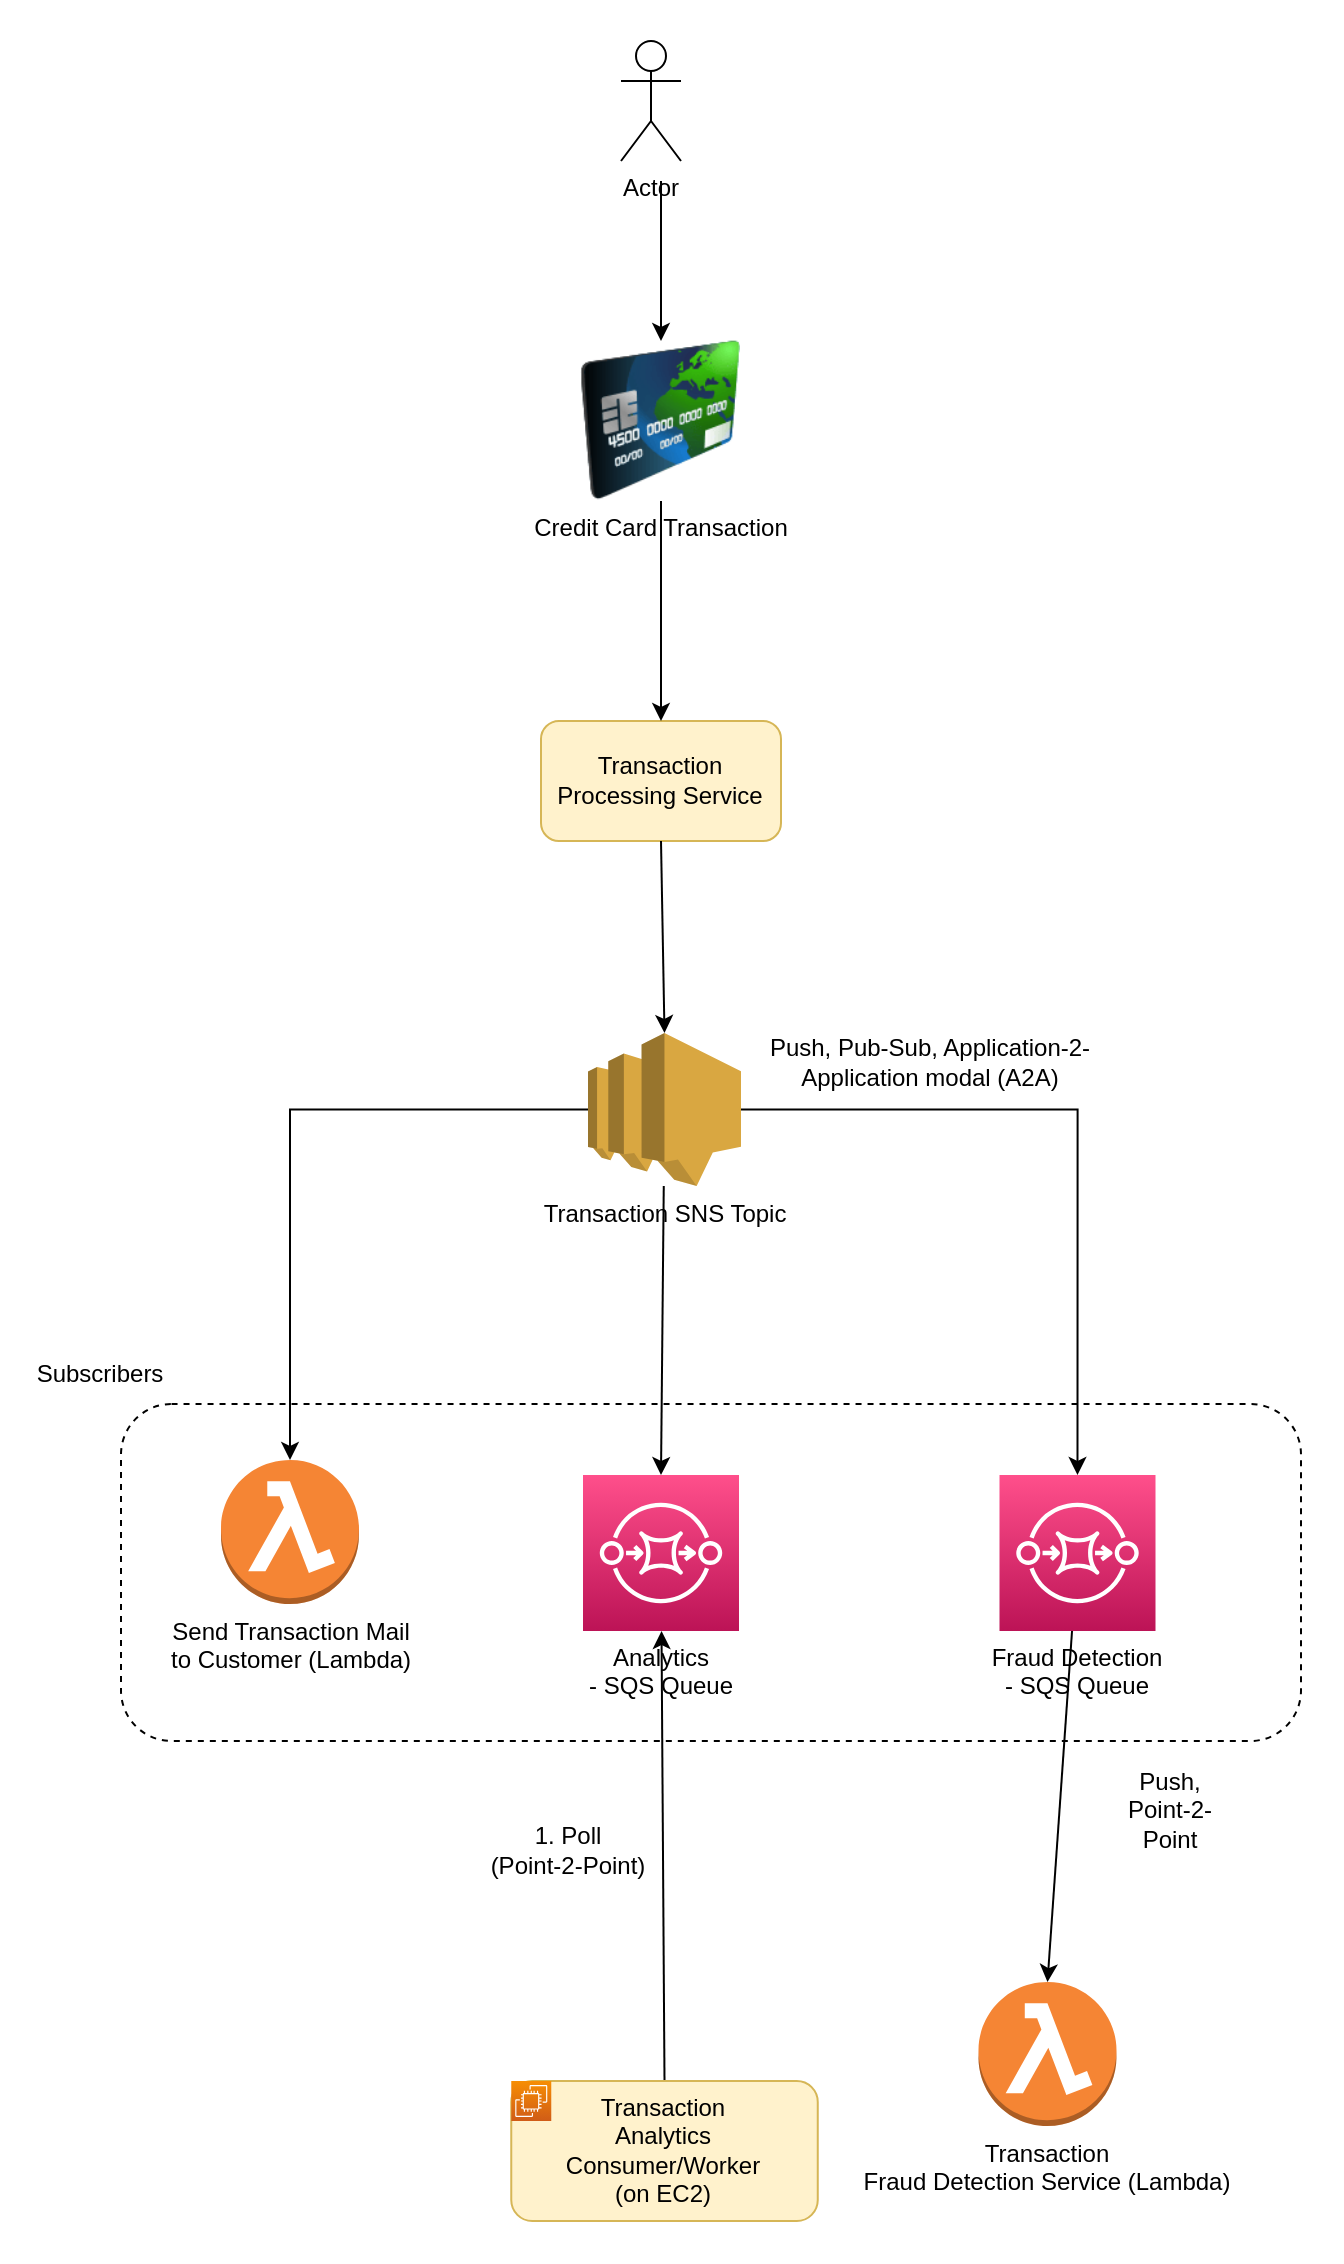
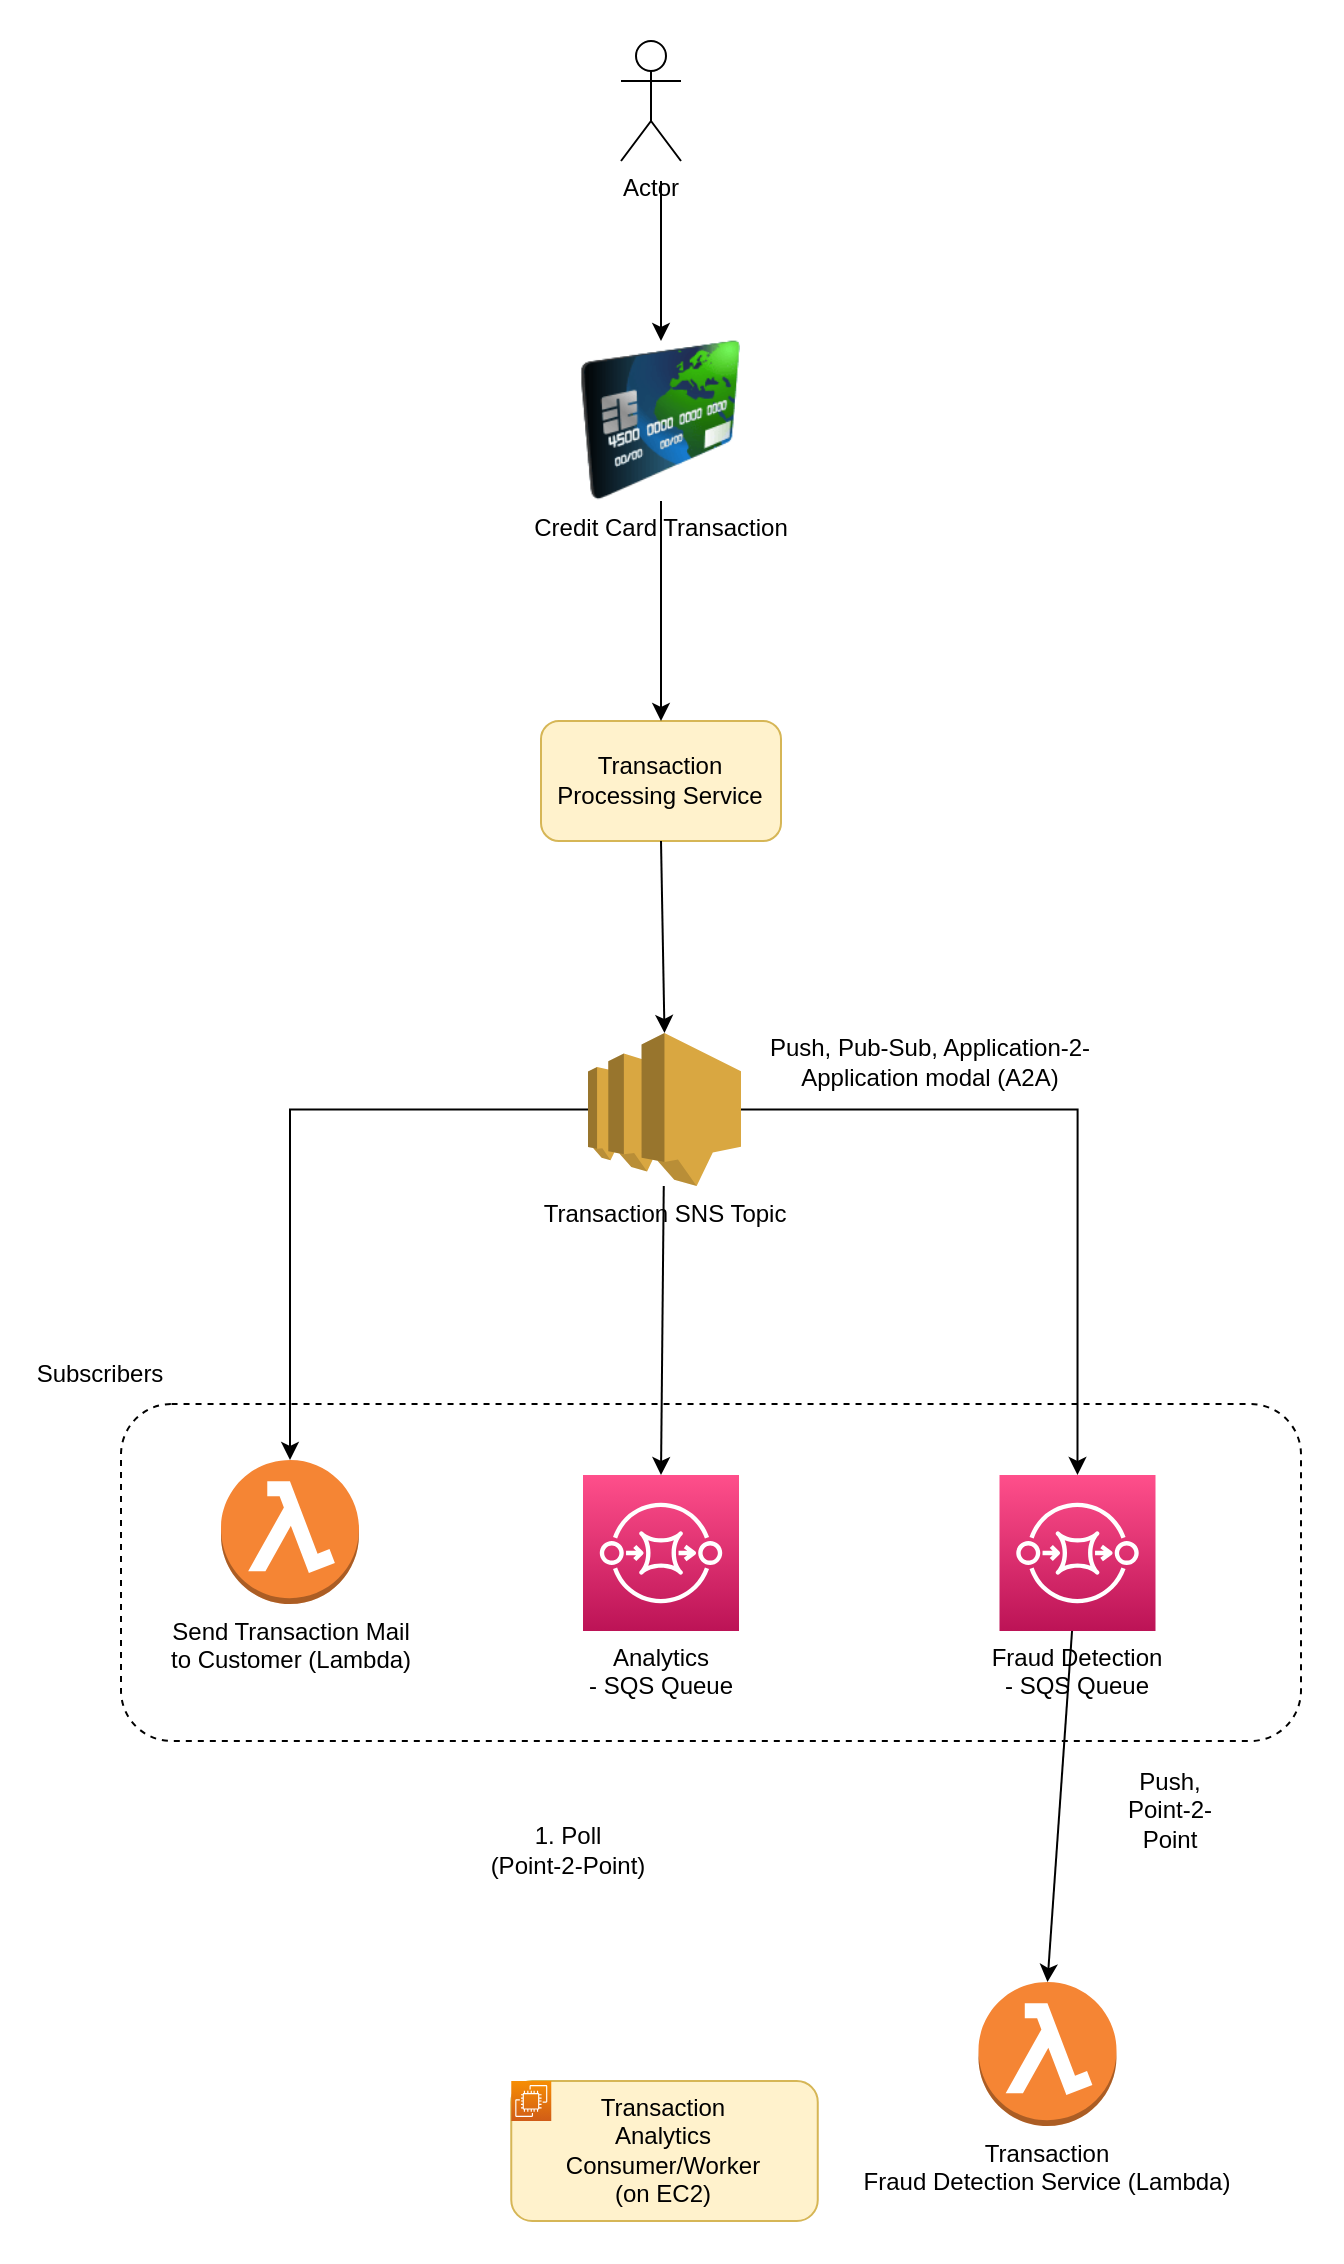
(663, 1863) -> none
